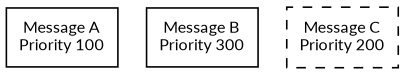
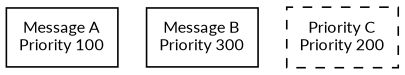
(343, 37) -> (343, 37)
